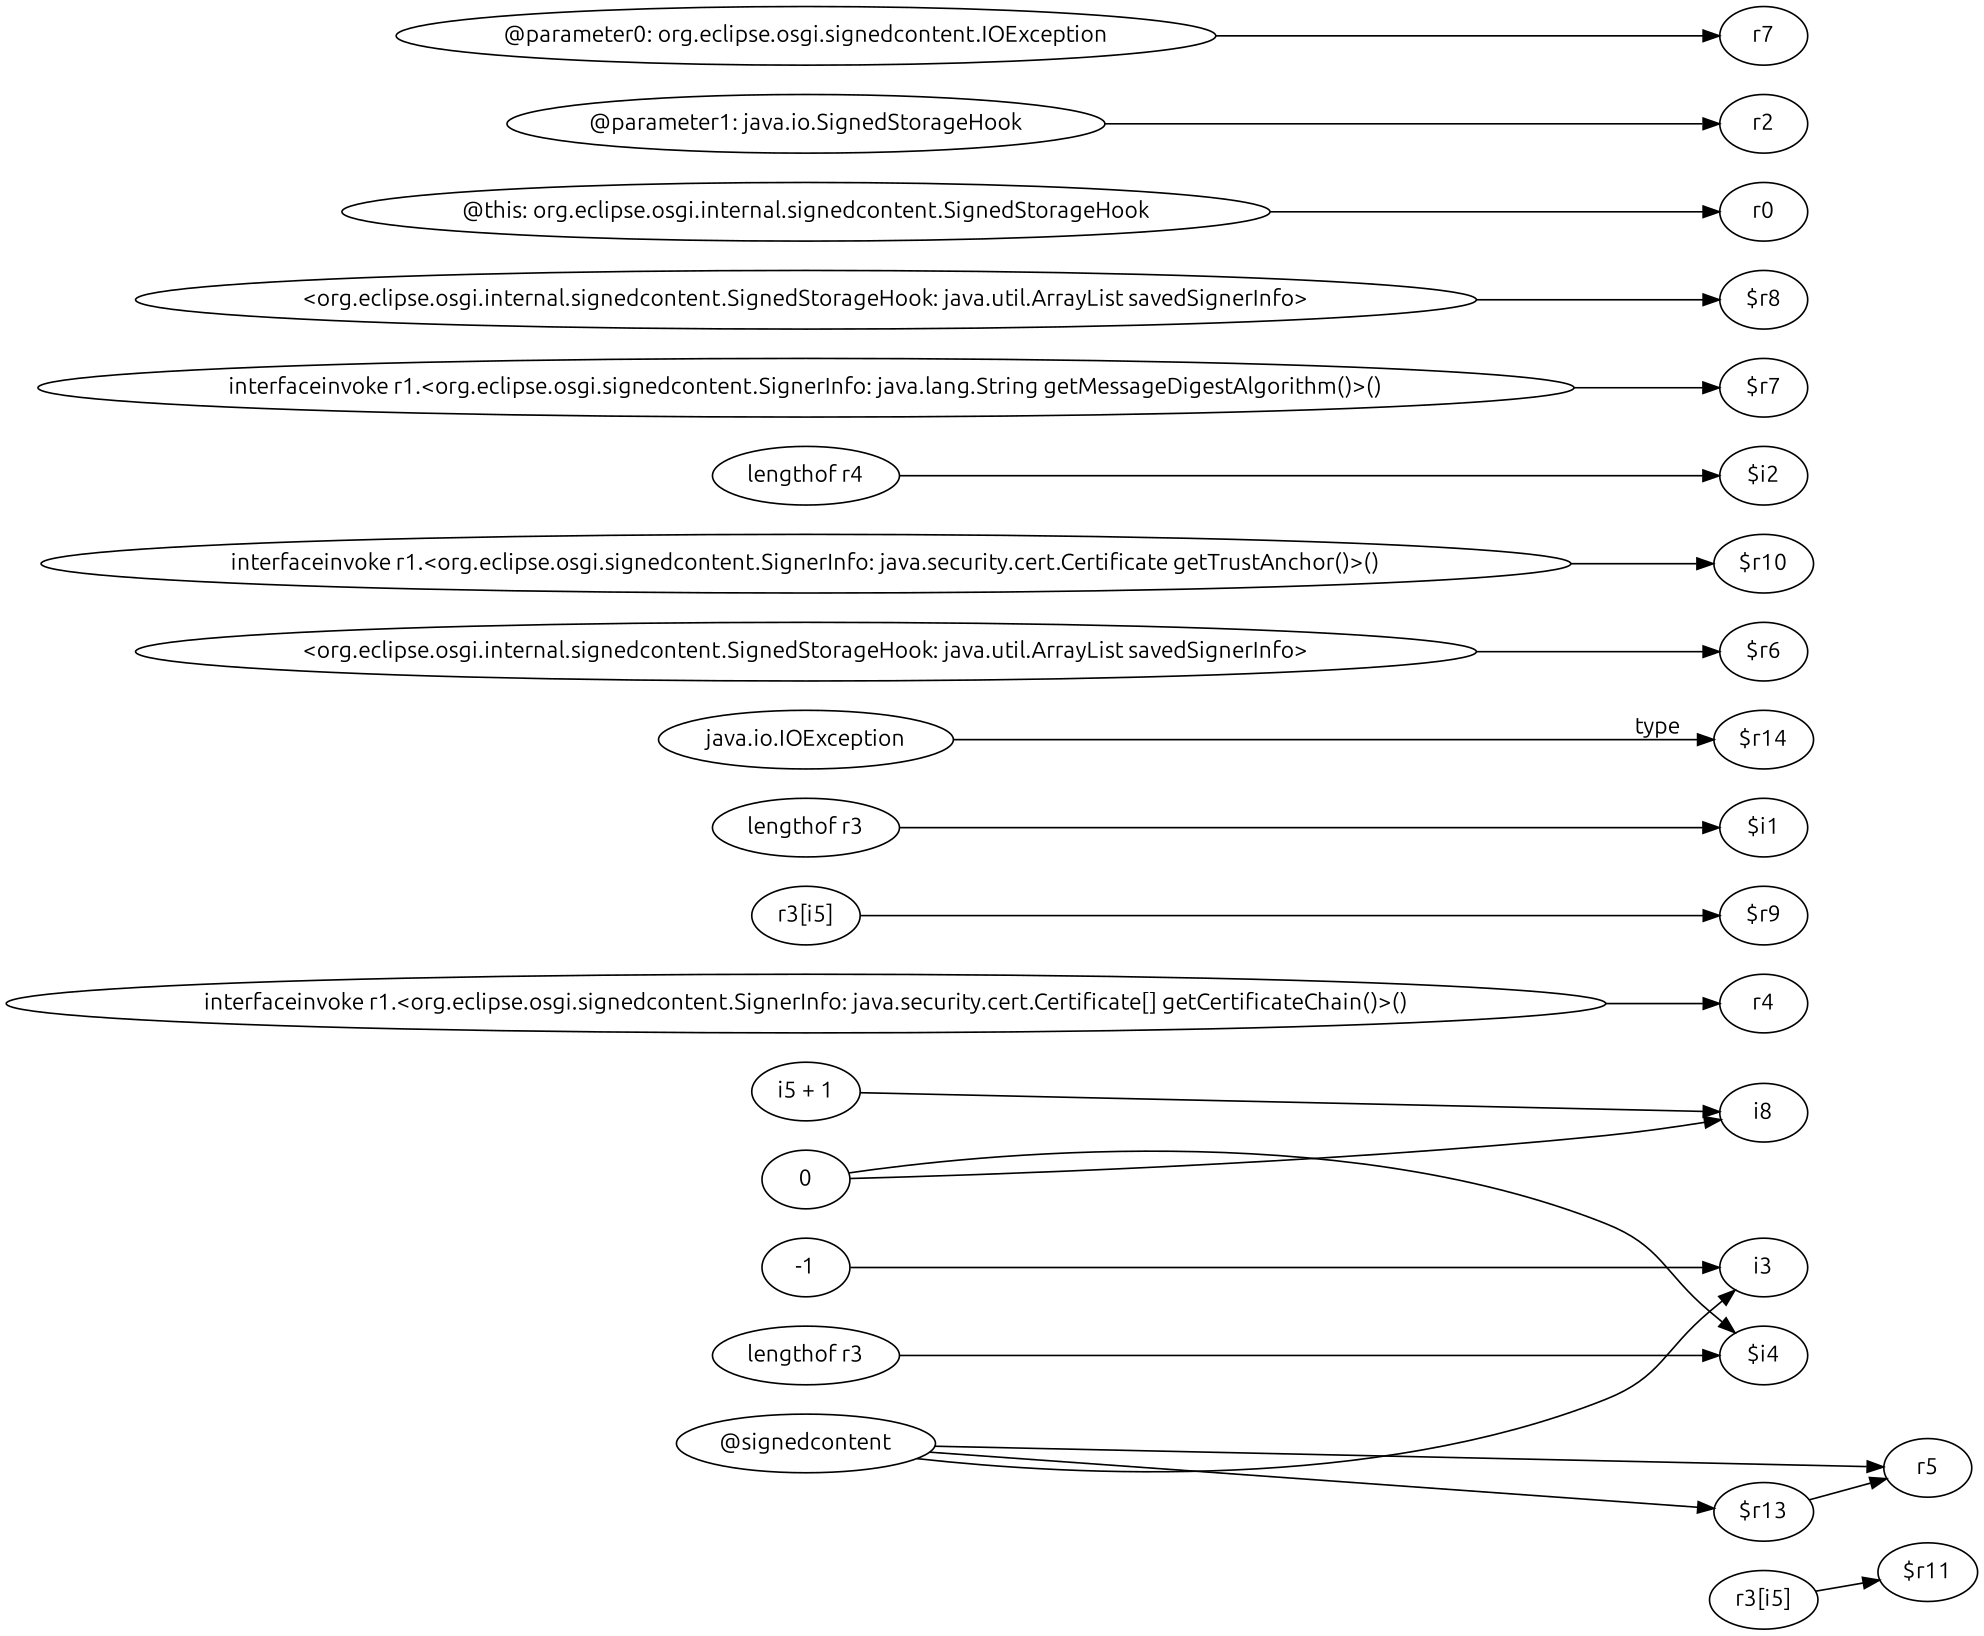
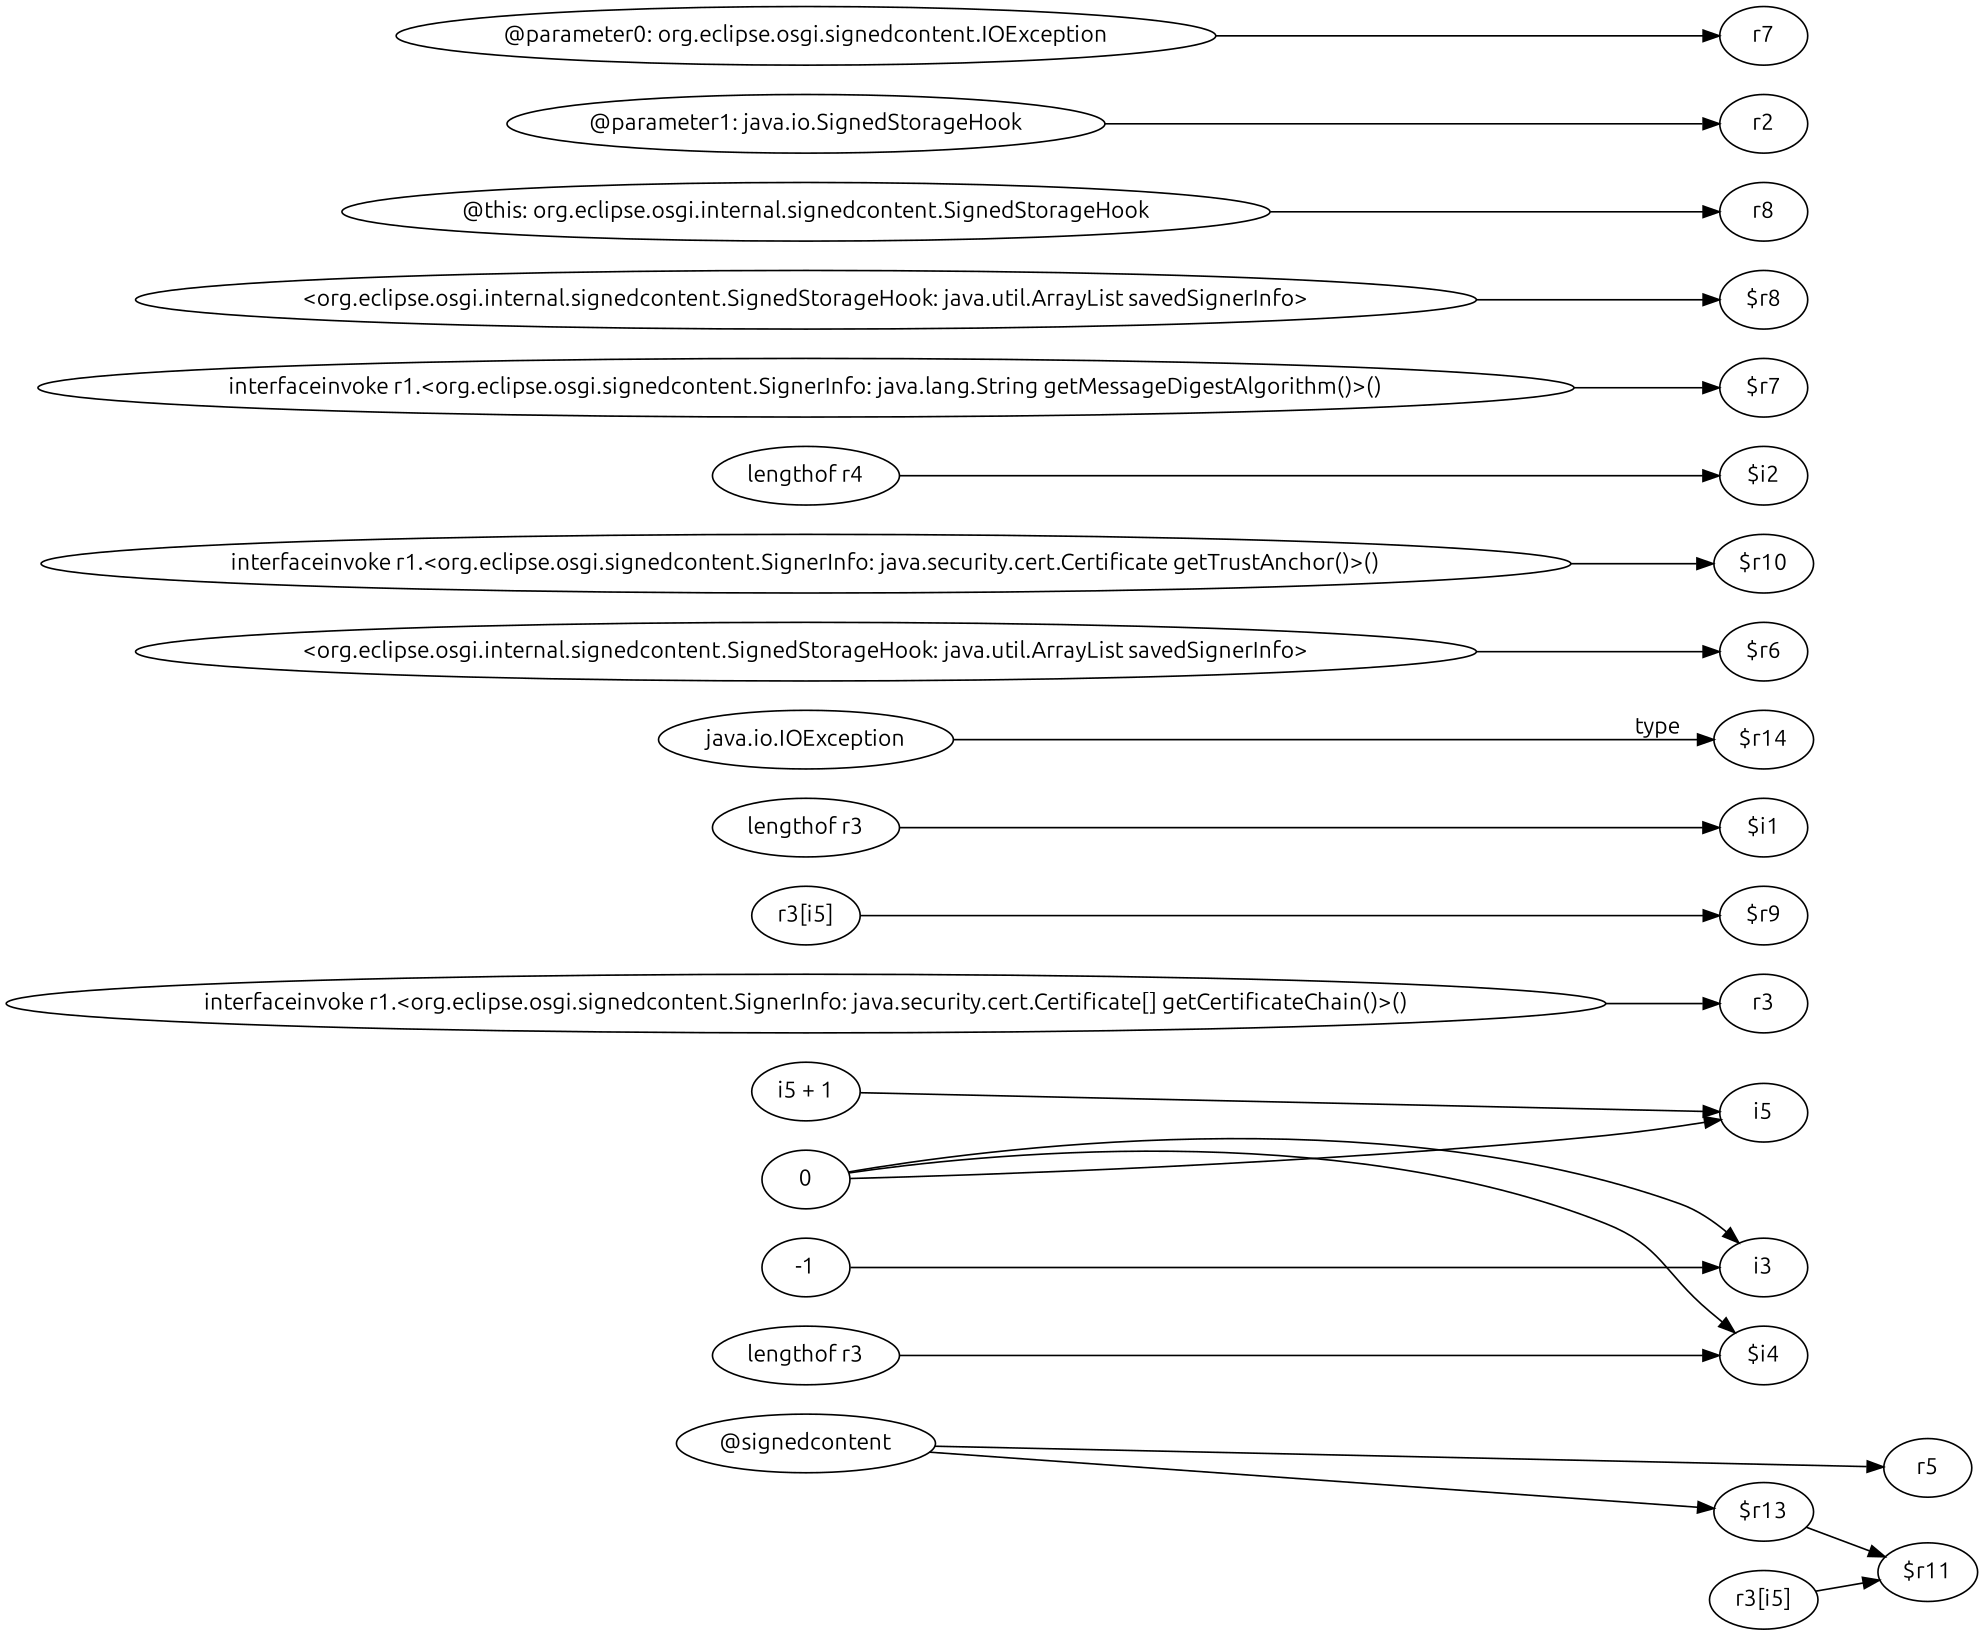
(1764, 212) -> (1764, 212)
(1764, 1004) -> (1764, 1004)
(1764, 1113) -> (1764, 1113)
(1299, 1465) -> (1294, 1140)
(1840, 1491) -> (1838, 1539)
